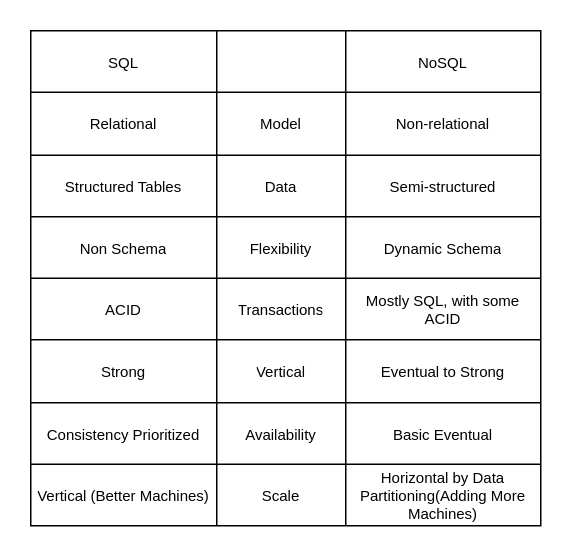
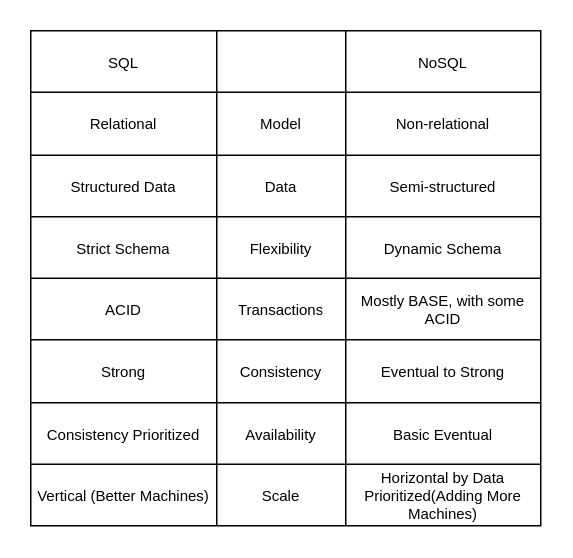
(124, 187) -> (124, 187)
(124, 248) -> (124, 248)
(443, 310) -> (443, 310)
(281, 371) -> (281, 371)
(443, 496) -> (443, 496)
